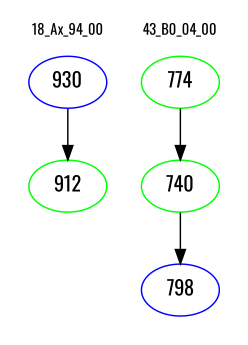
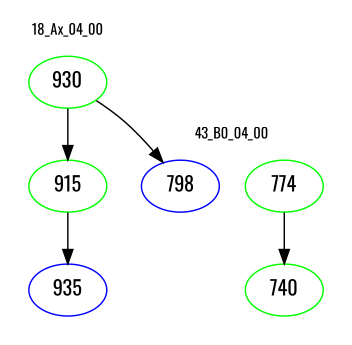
(68, 31) -> (68, 31)
(68, 82) -> (68, 82)
(68, 186) -> (68, 186)
(180, 231) -> (139, 135)
none -> (68, 290)
